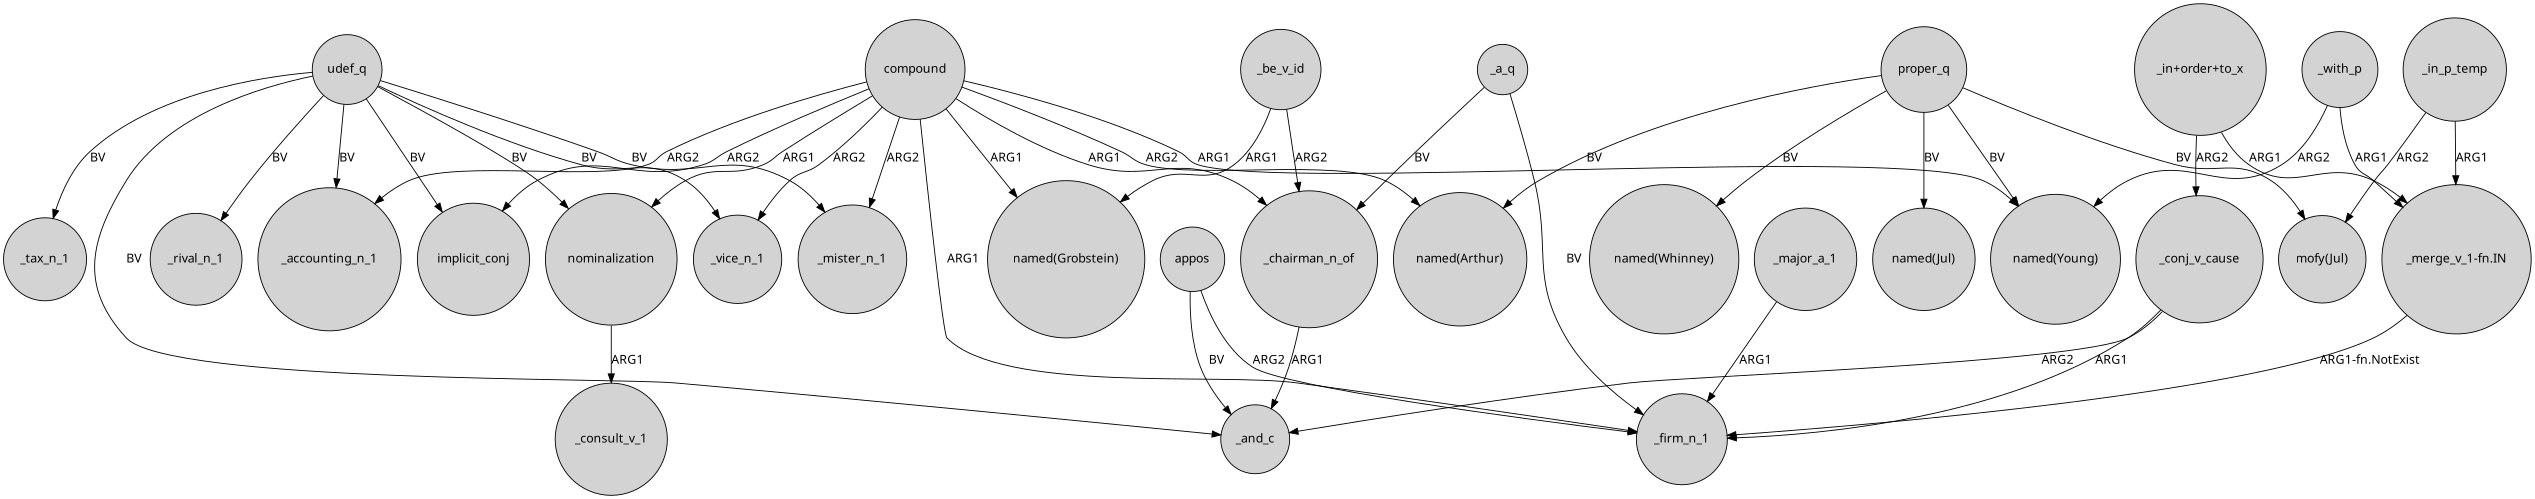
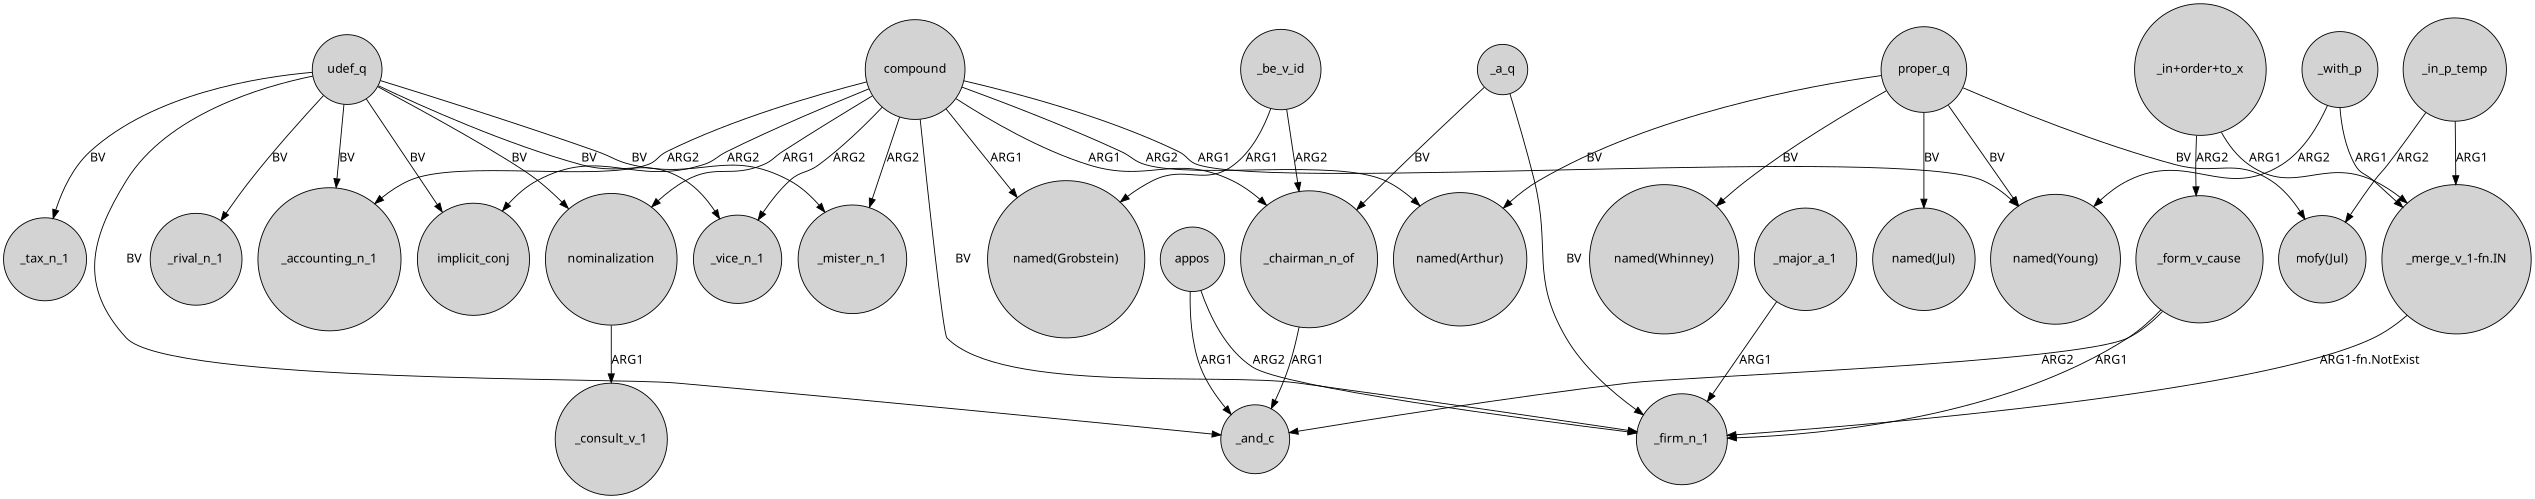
(963, 259) -> (963, 259)
(2200, 259) -> (2200, 259)
(1217, 360) -> (1217, 360)
